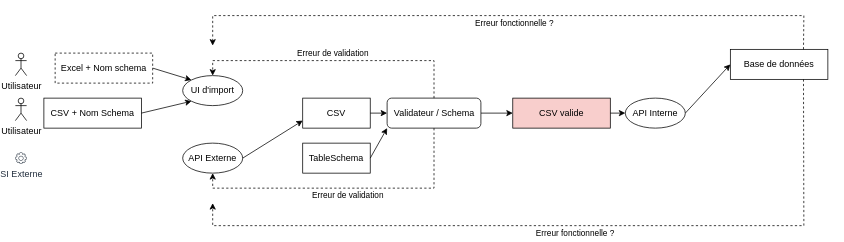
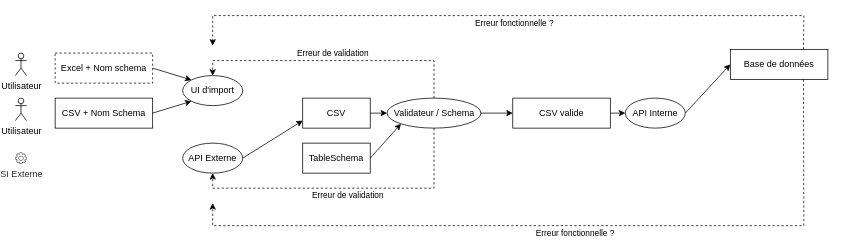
(93, 113) -> (104, 113)
(434, 113) -> (434, 113)
(561, 113) -> (561, 113)
